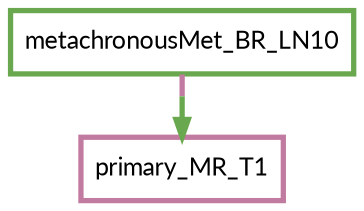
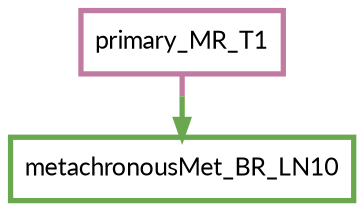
(182, 97) -> (182, 97)
